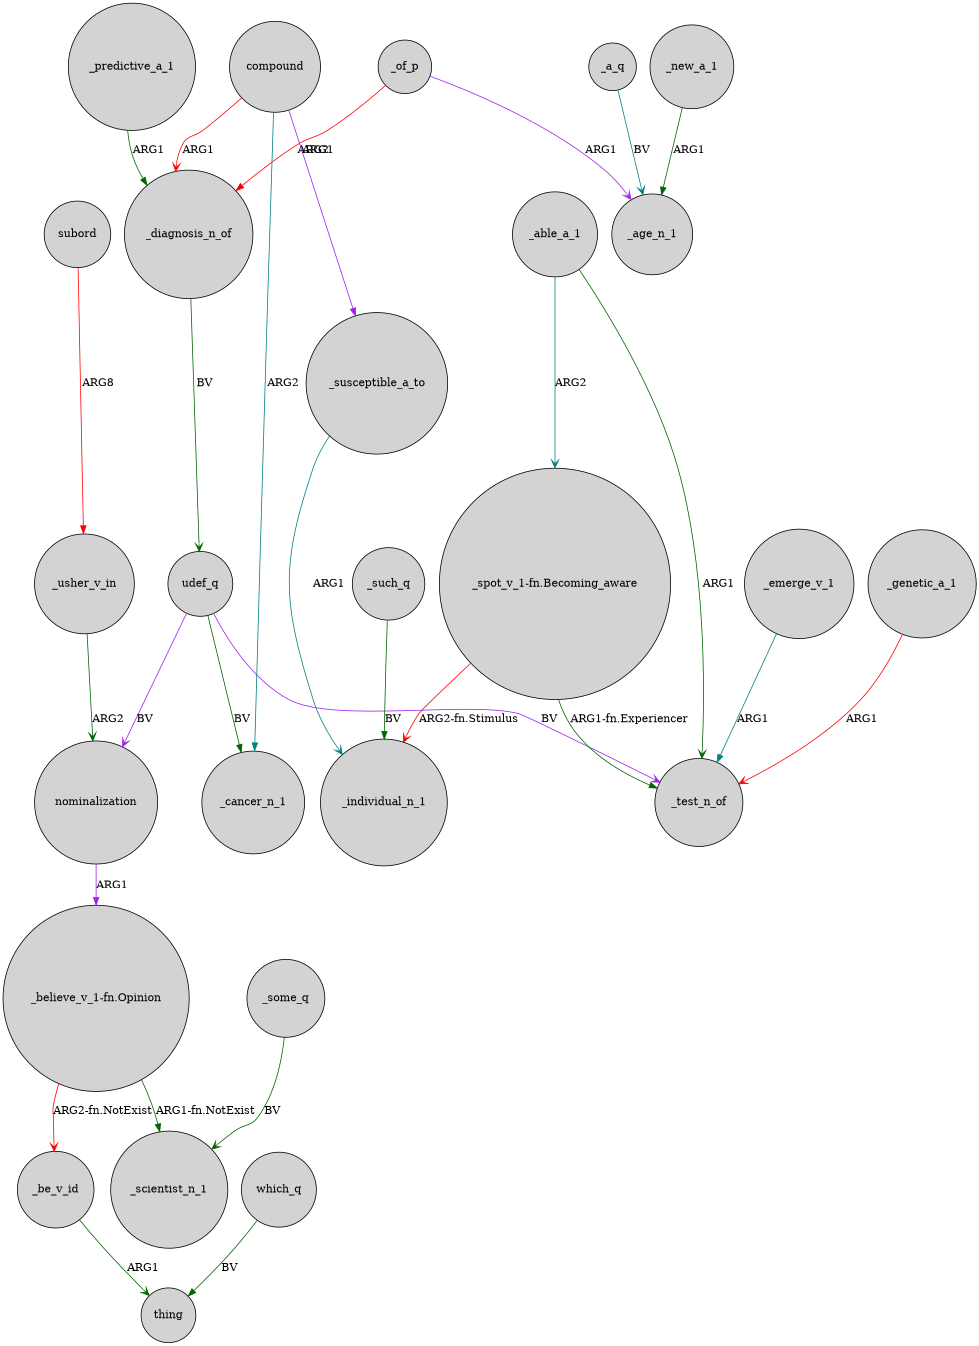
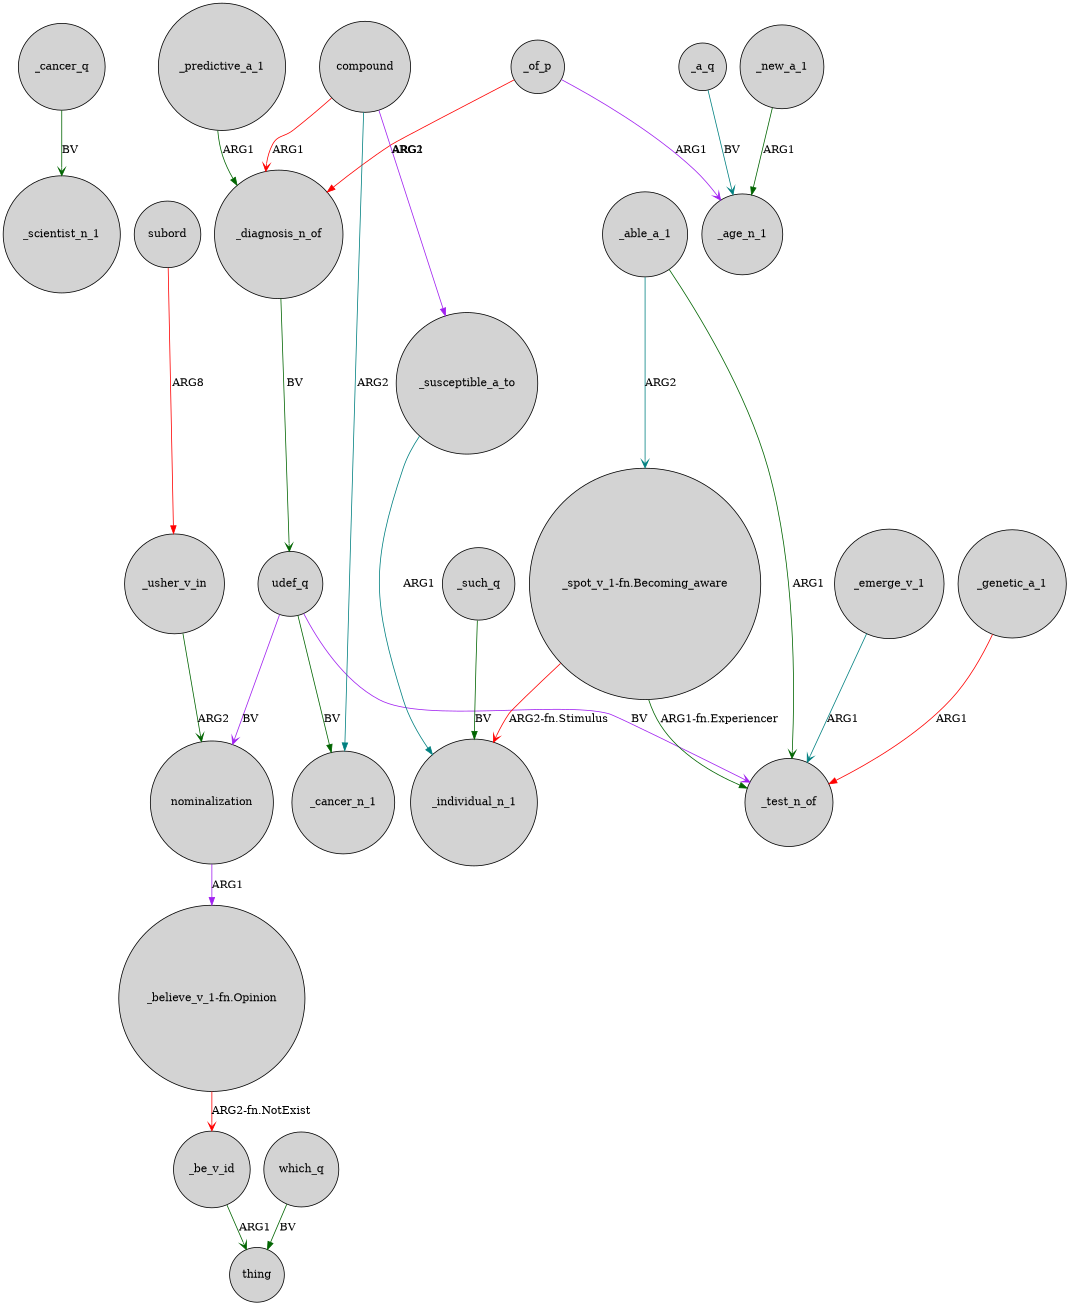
(290, 593) -> (380, 593)
(749, 694) -> (839, 694)
(838, 721) -> (928, 721)
(286, 998) -> (62, 67)
(151, 1101) -> none
